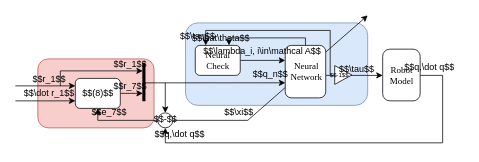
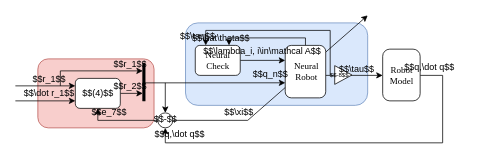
(307, 72) -> (307, 72)
(340, 75) -> (340, 75)
(131, 87) -> (131, 87)
(98, 93) -> (98, 93)
